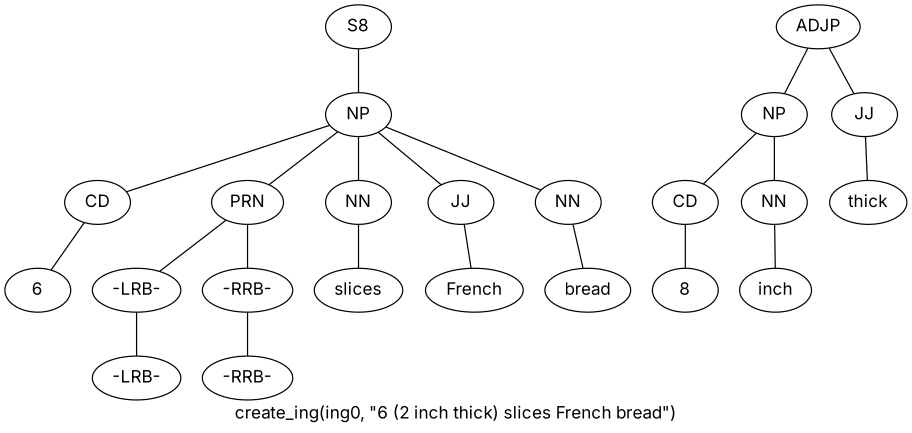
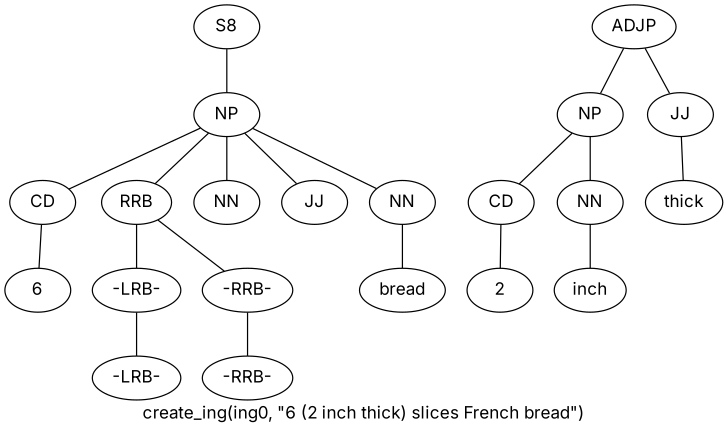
(248, 202) -> (137, 202)
(359, 290) -> none
(474, 290) -> none
(685, 290) -> (500, 290)
